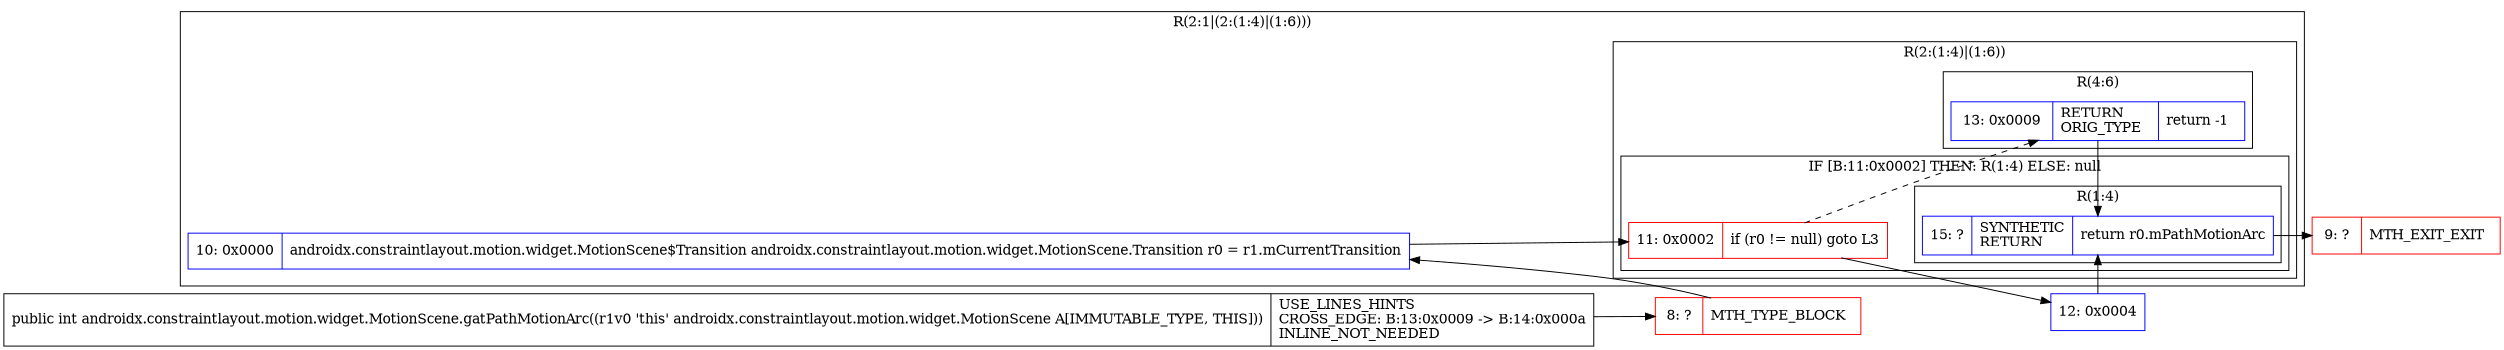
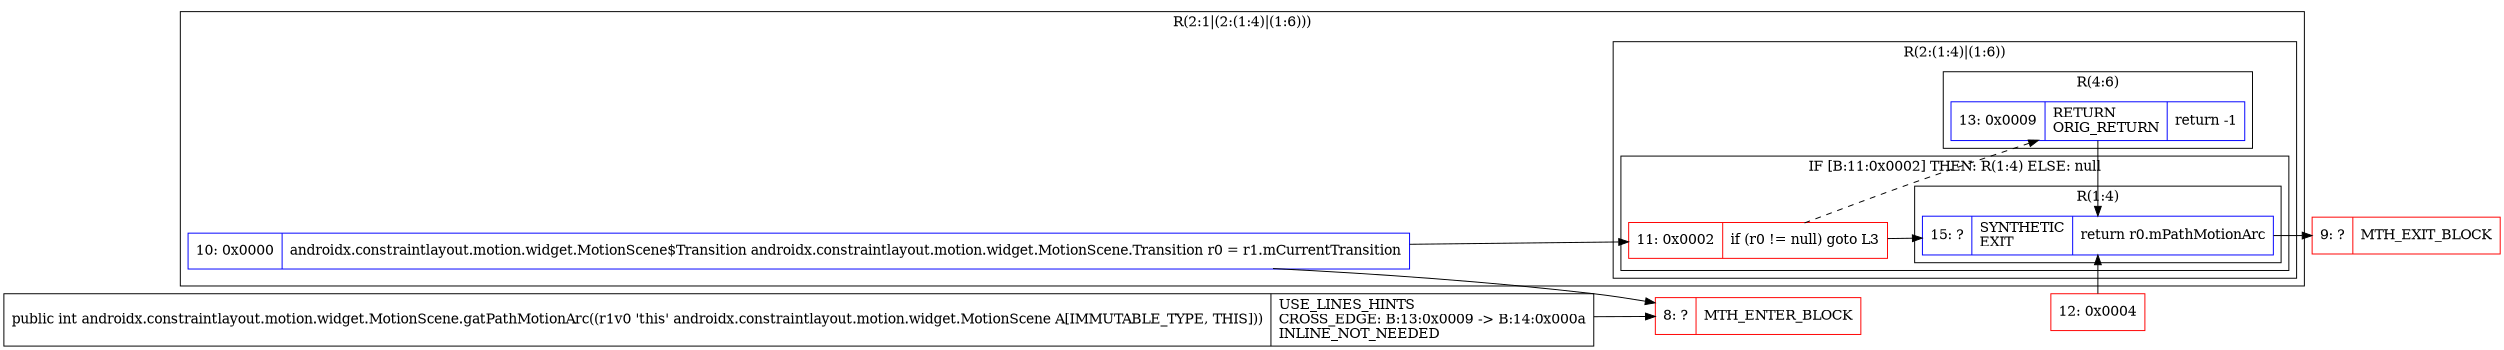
(2101, 128) -> (2106, 128)
(2427, 235) -> (2427, 235)
(2011, 242) -> (1997, 242)
(1566, 273) -> (1450, 280)
(1941, 279) -> (1900, 238)
(2098, 312) -> (2098, 312)
(1778, 316) -> (1778, 316)
